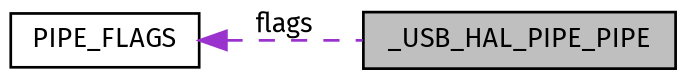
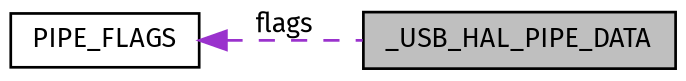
(519, 40) -> (519, 40)
